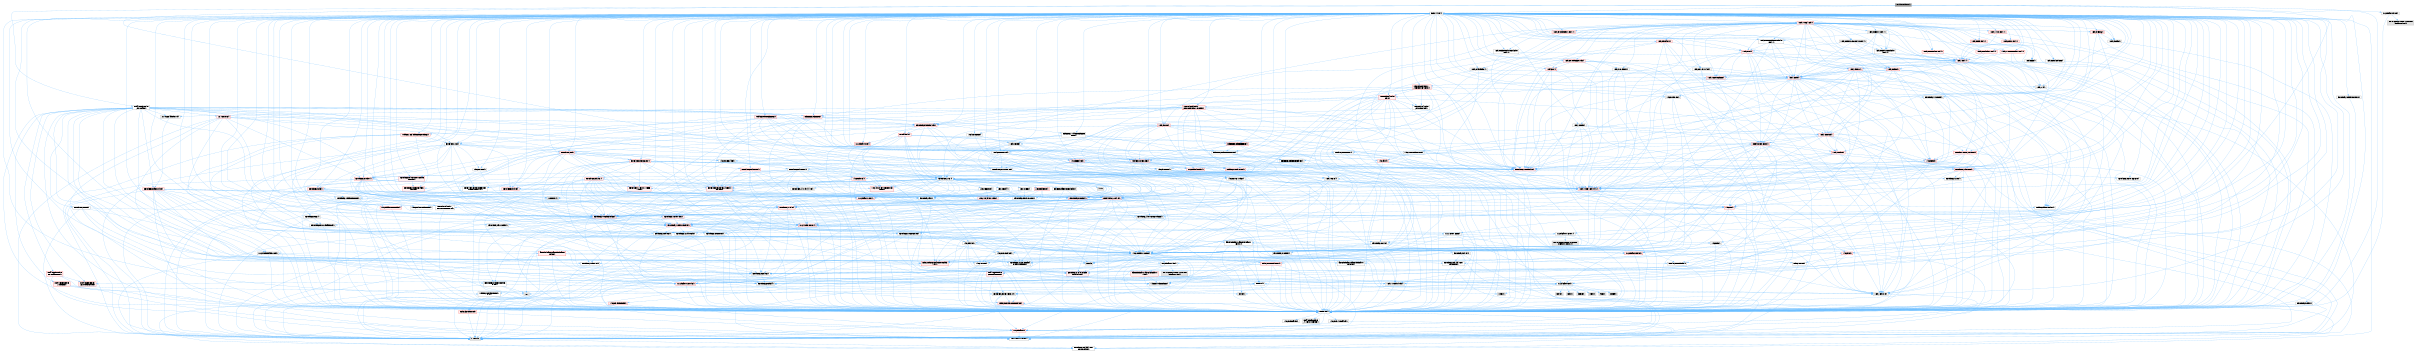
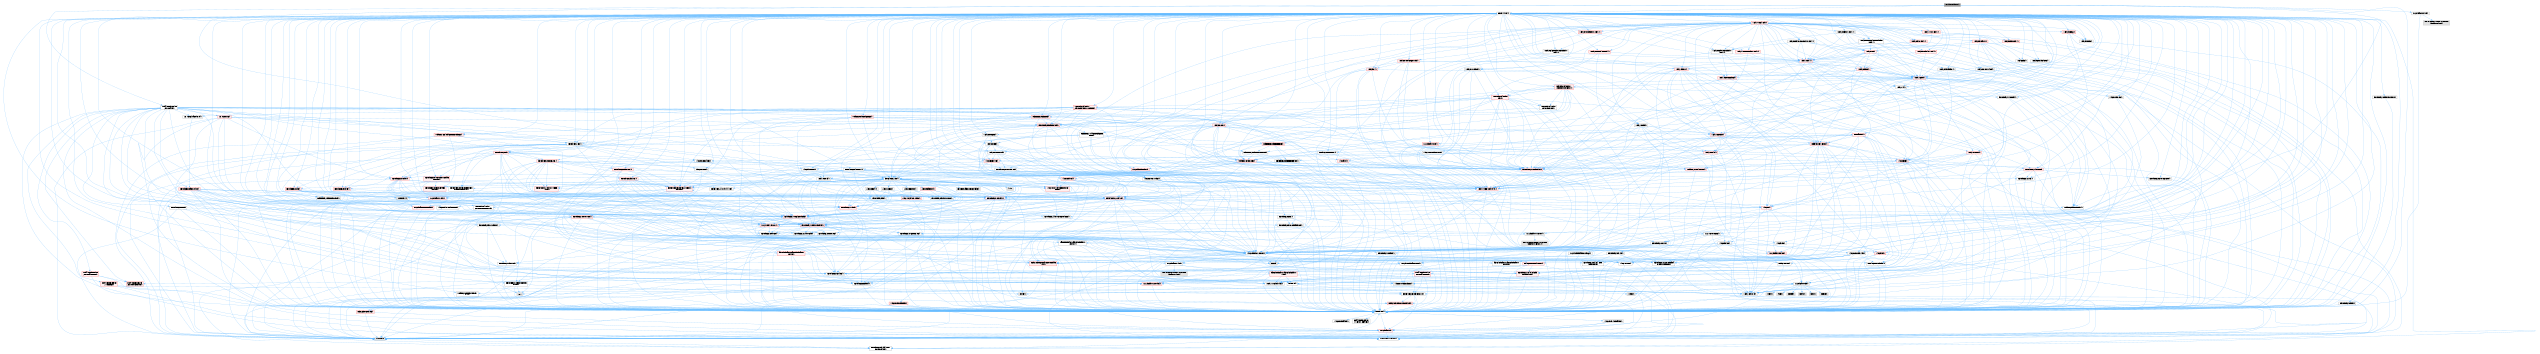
(1965, 153) -> (1974, 153)
none -> (1580, 253)
